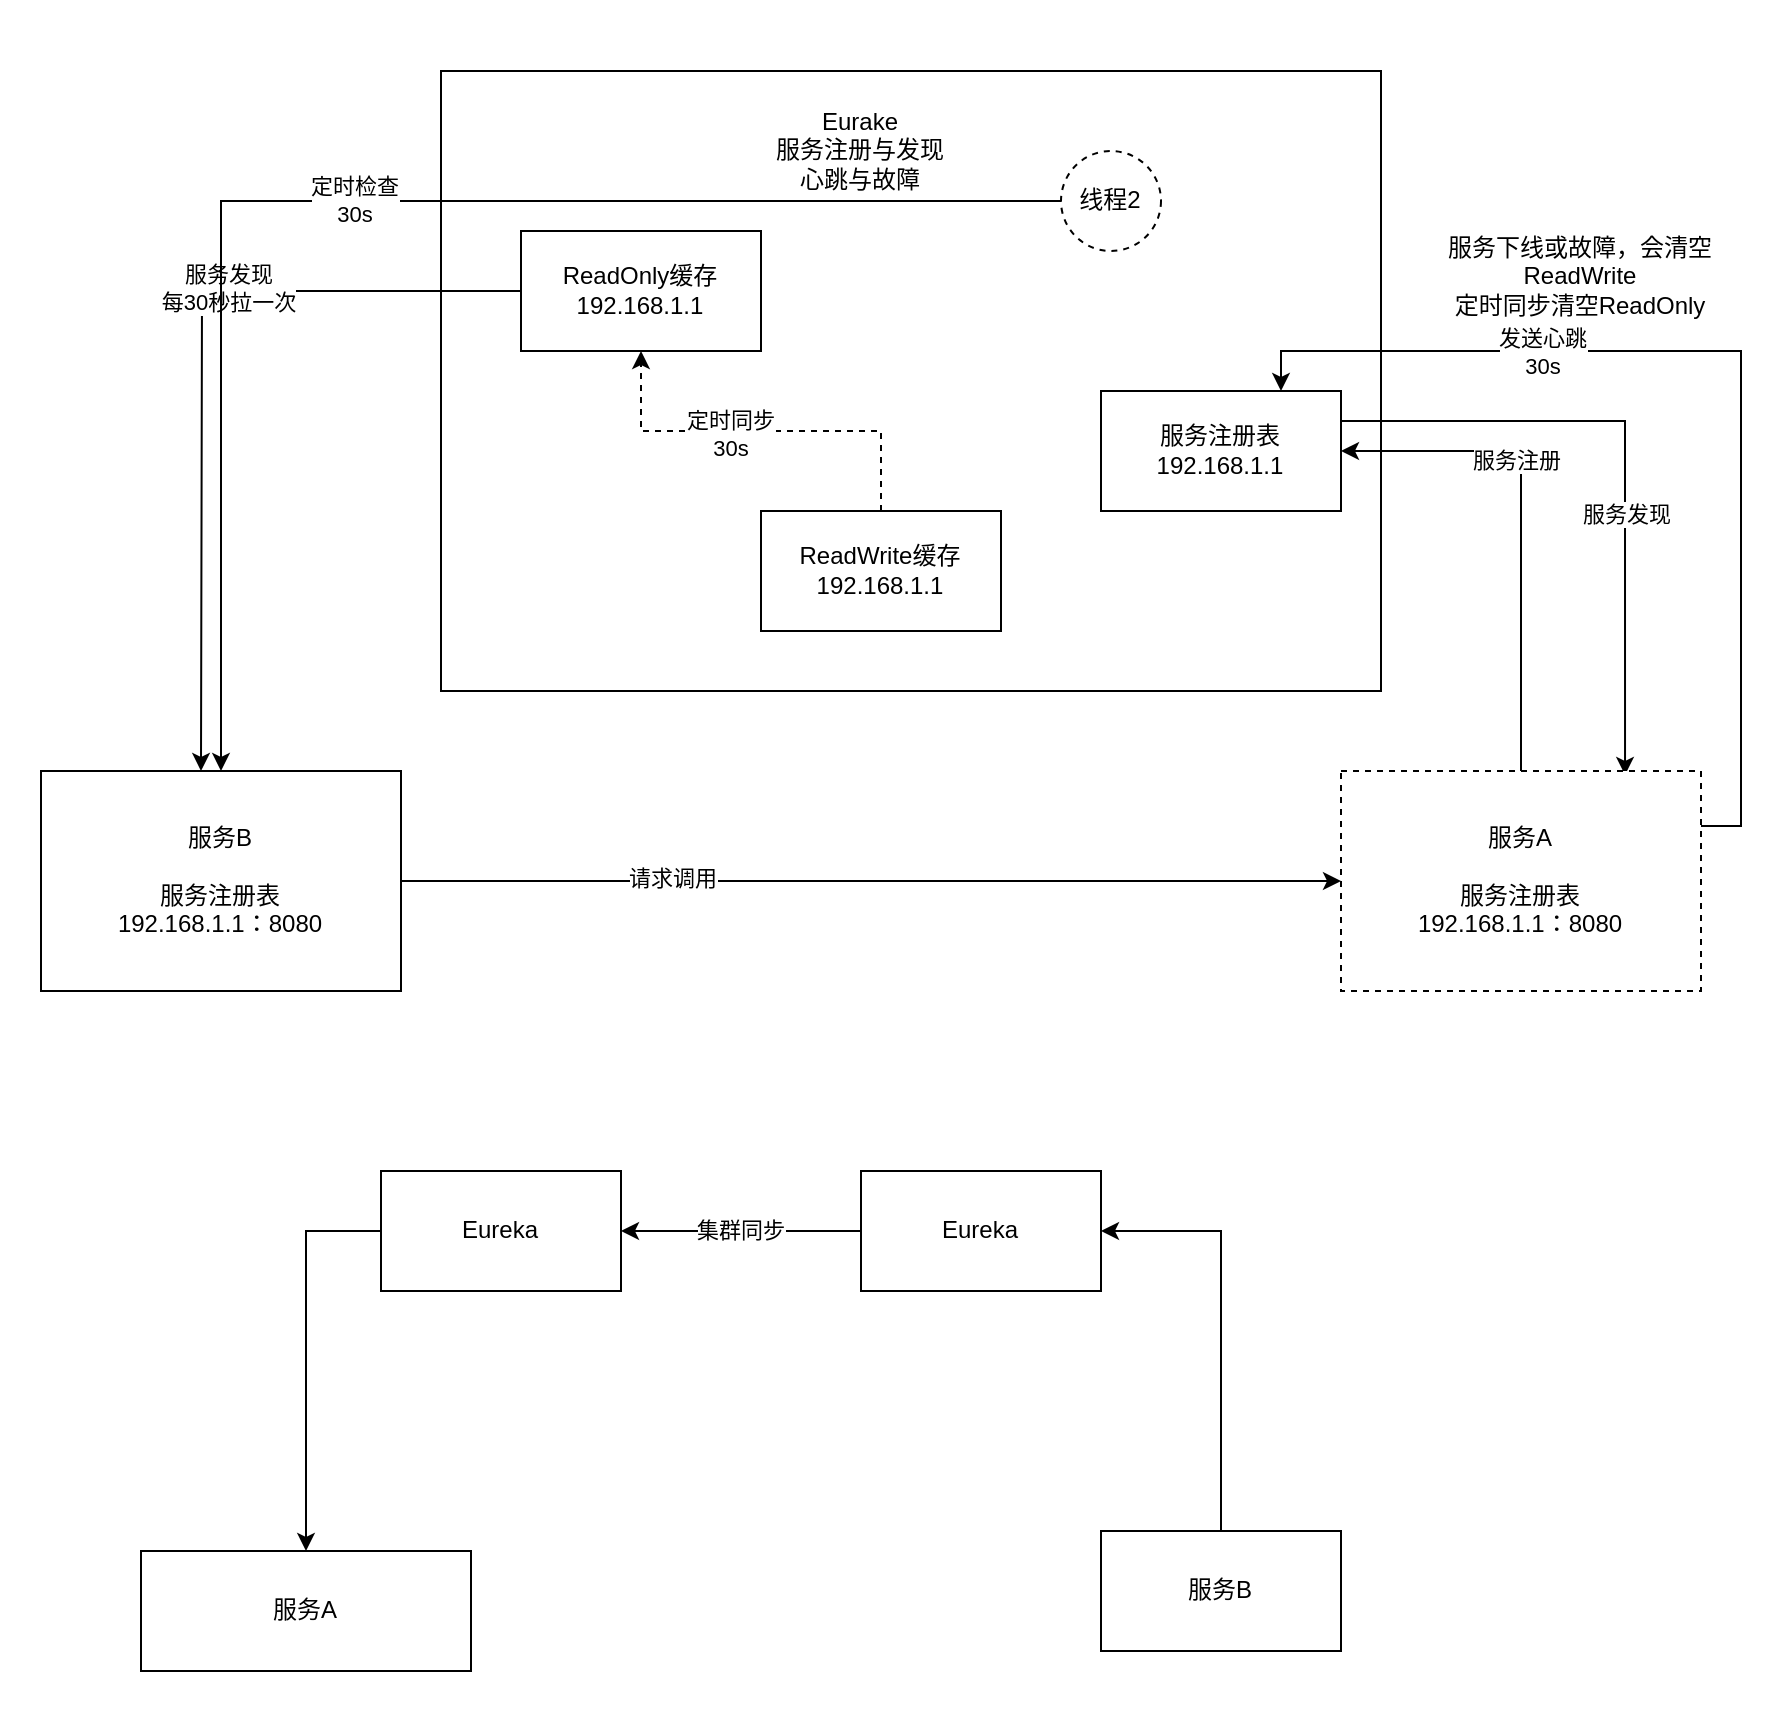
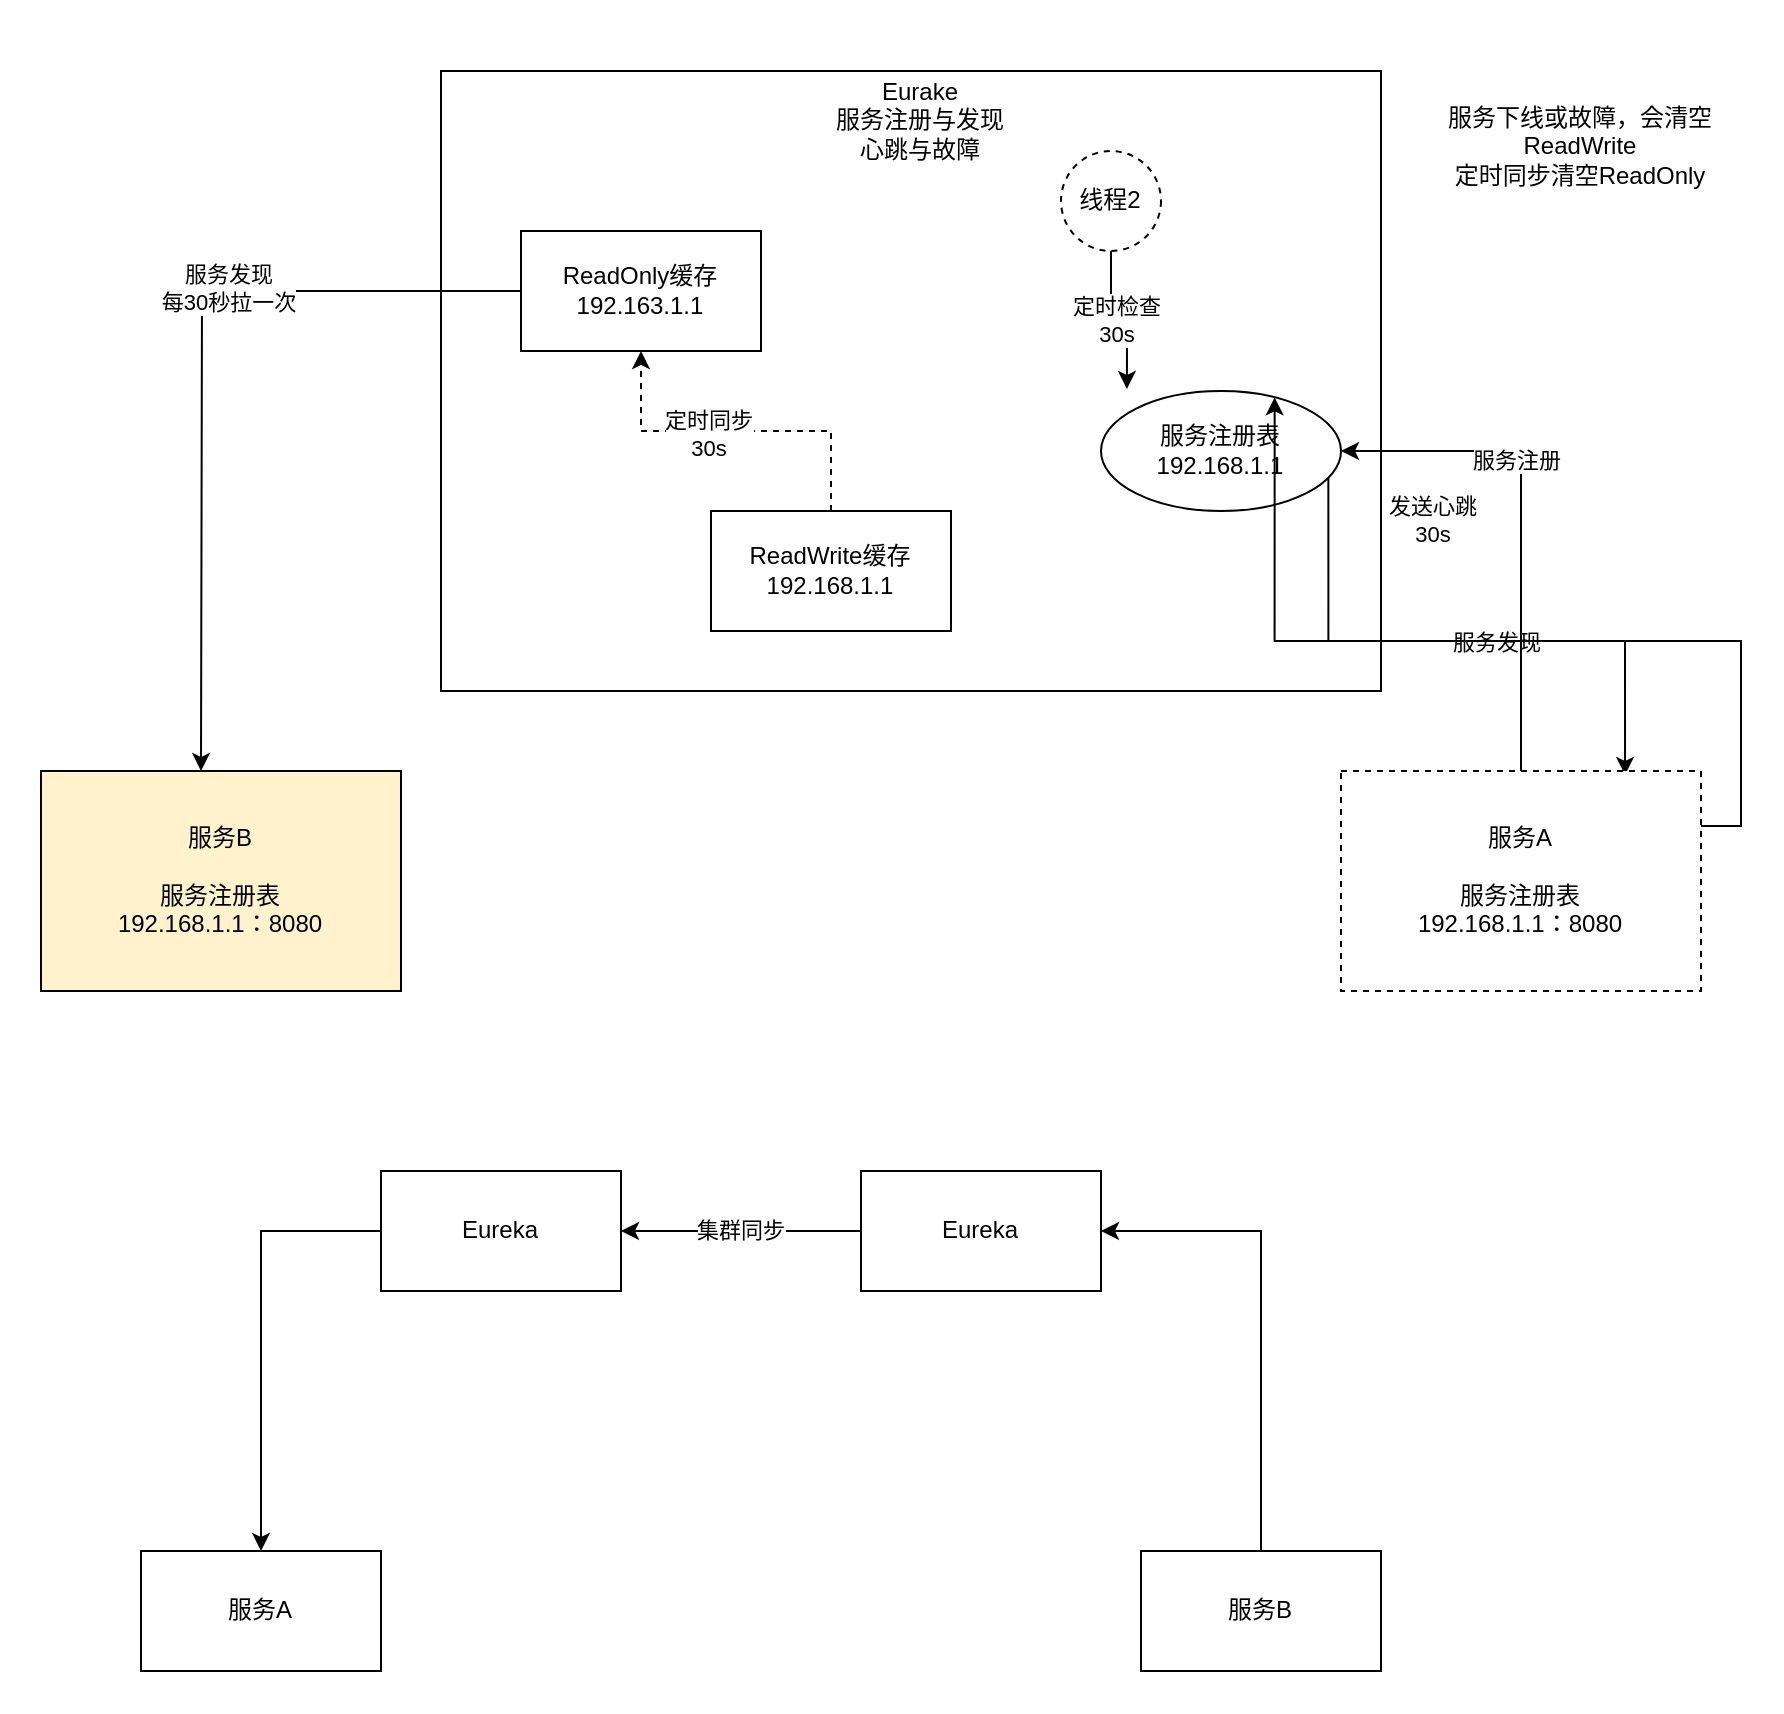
(861, 151) -> (921, 121)
(730, 201) -> (1111, 284)
(1581, 276) -> (1581, 146)
(641, 291) -> (641, 291)
(1221, 451) -> (1221, 451)
(881, 571) -> (831, 571)
(221, 881) -> (221, 881)
(864, 881) -> none
(1221, 1591) -> (1261, 1611)
(306, 1611) -> (261, 1611)
